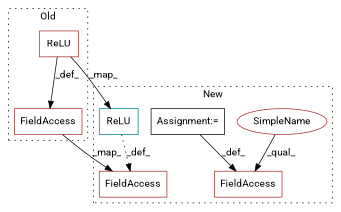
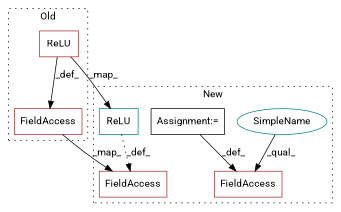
(282, 122) -> (282, 122)
